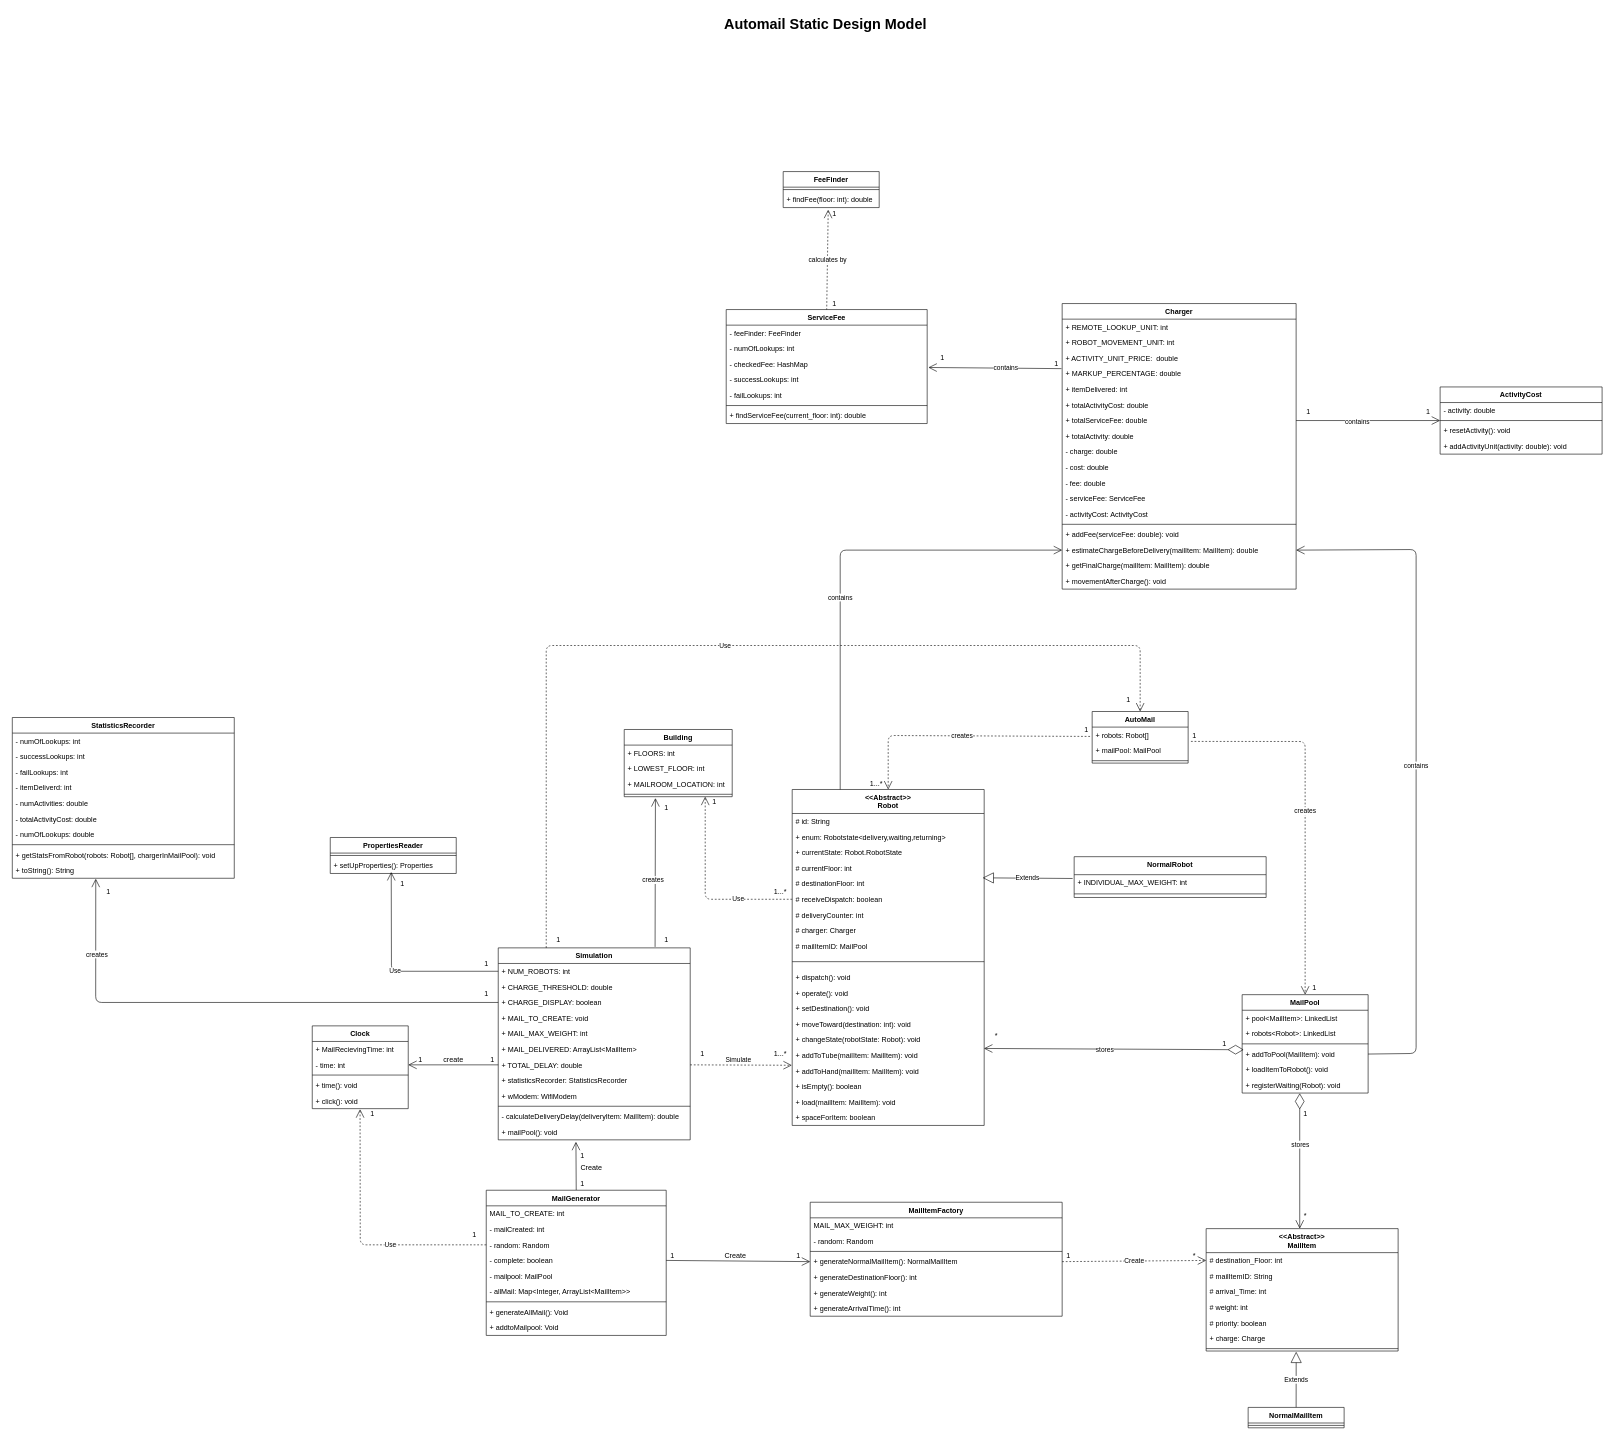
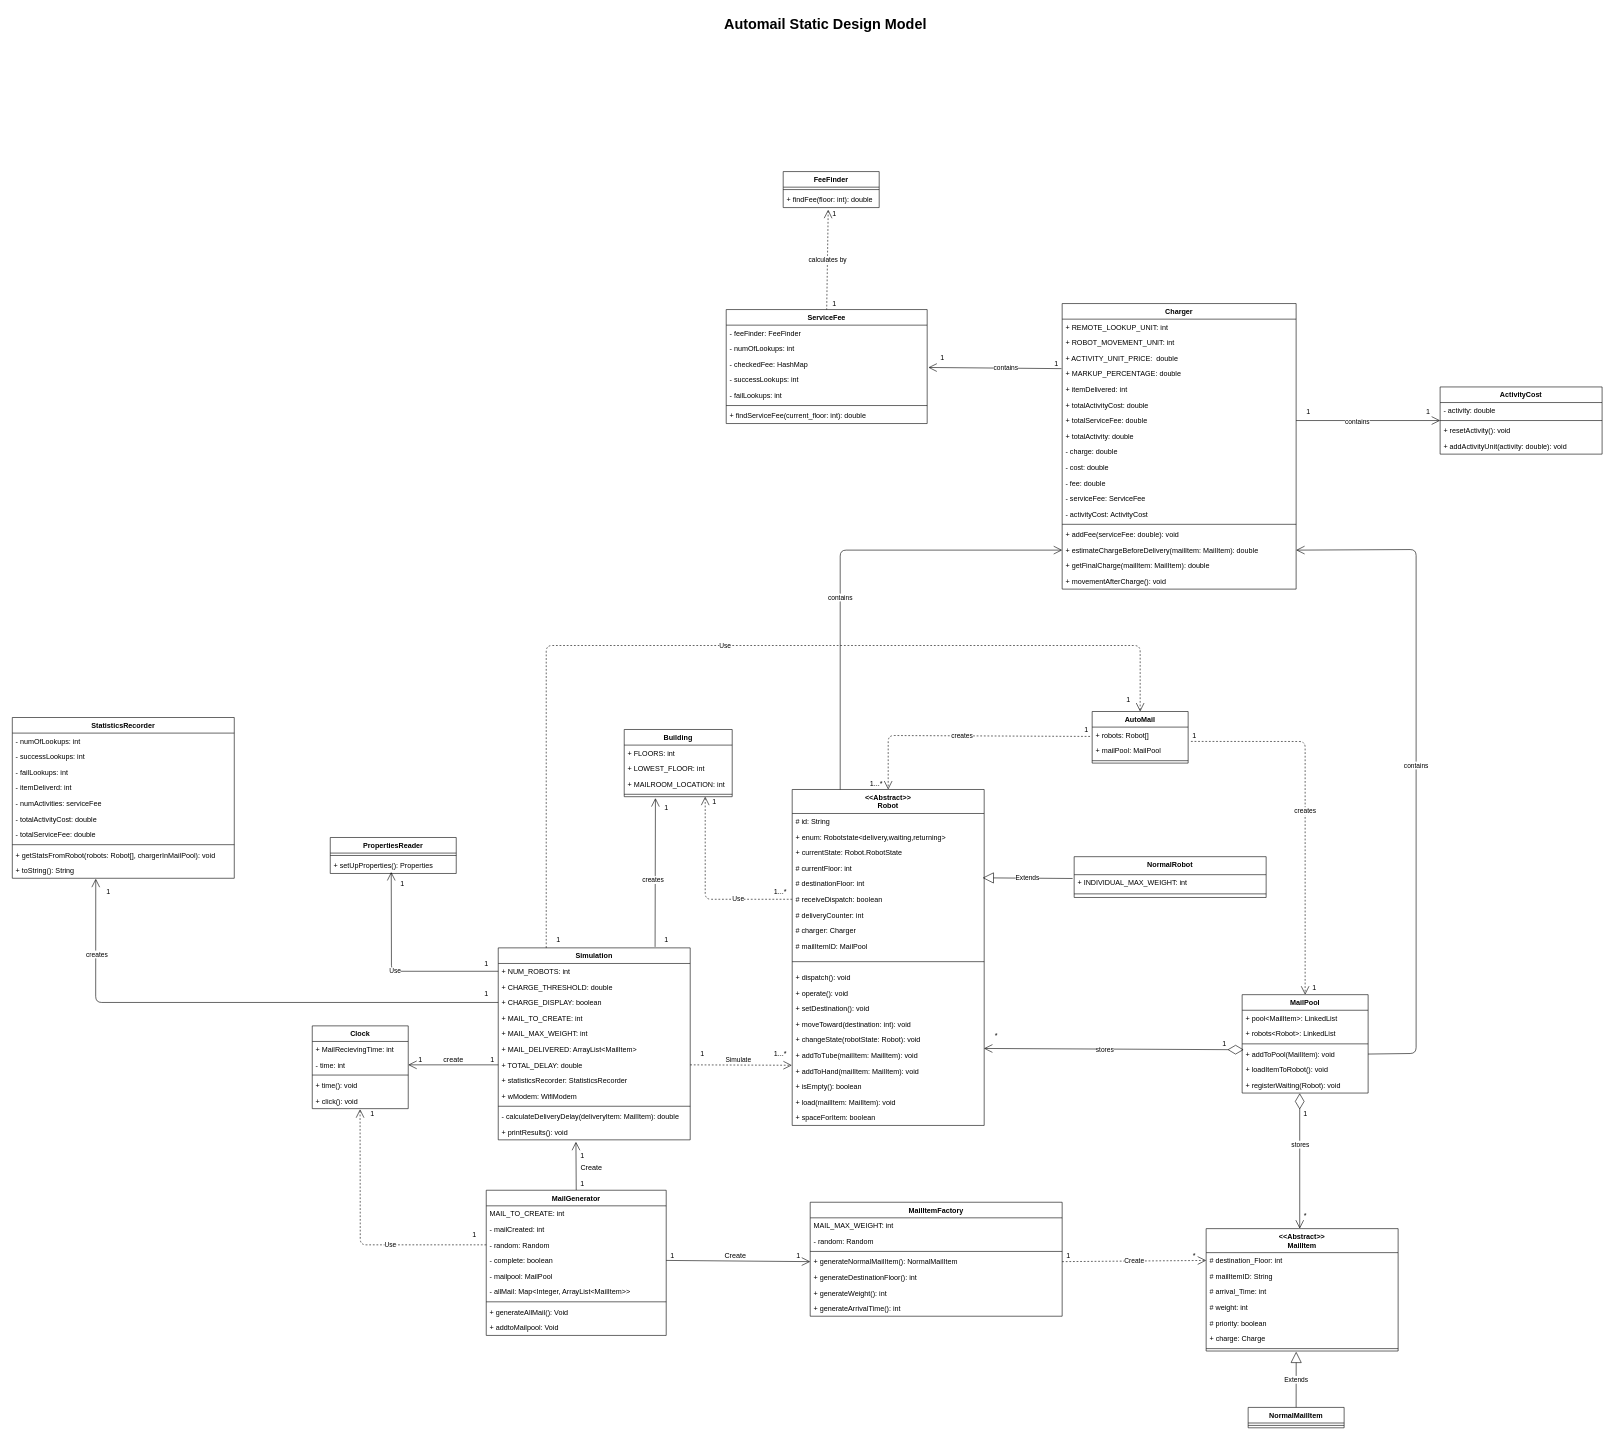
(55, 803) -> (63, 803)
(56, 835) -> (60, 835)
(542, 1018) -> (540, 1018)
(531, 1132) -> (540, 1132)
